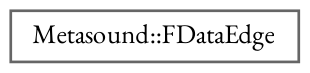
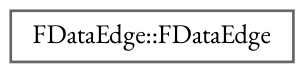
(155, 36) -> (152, 36)
